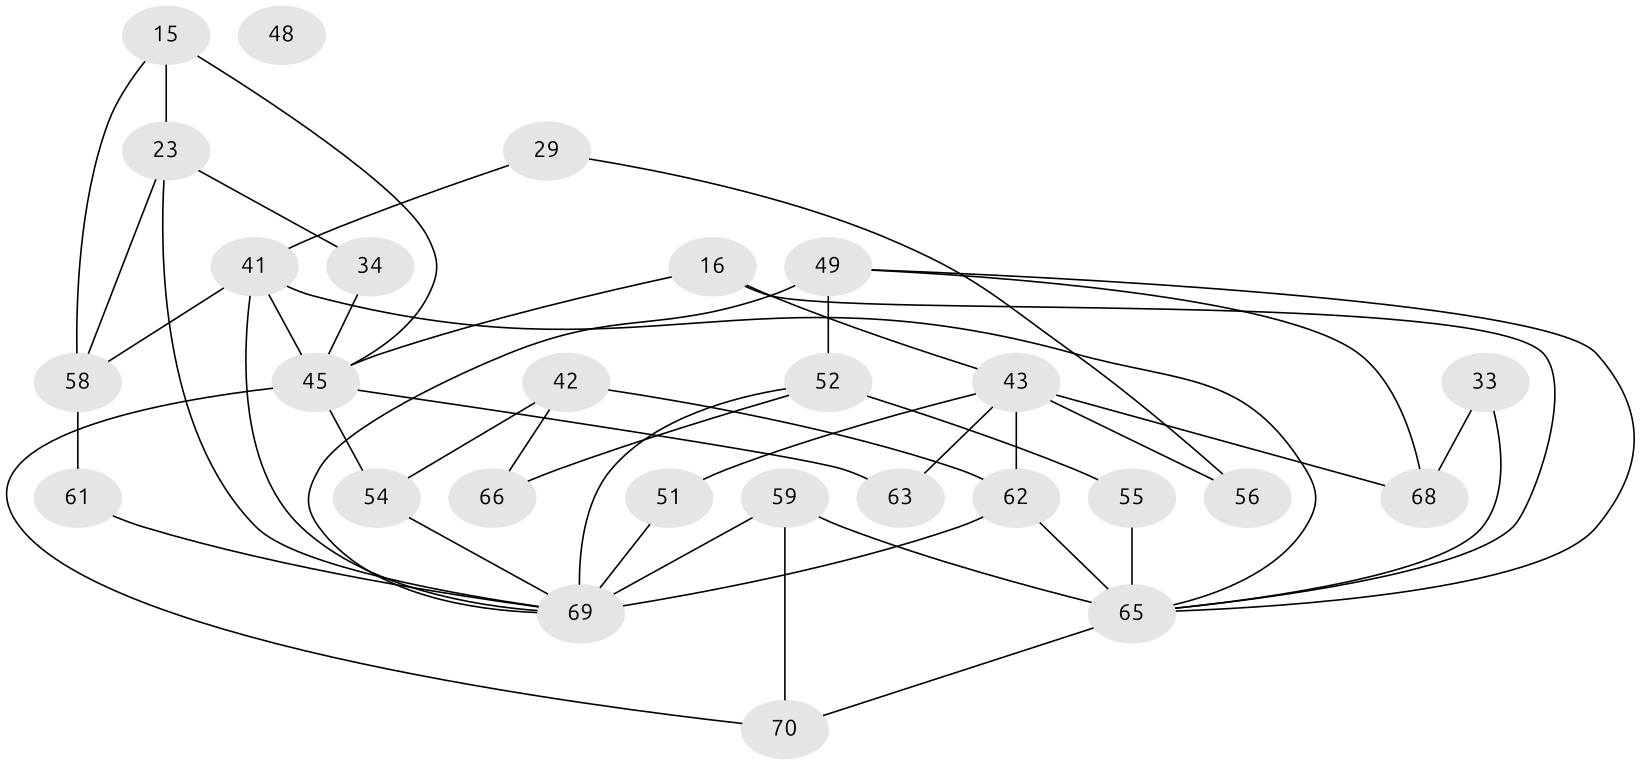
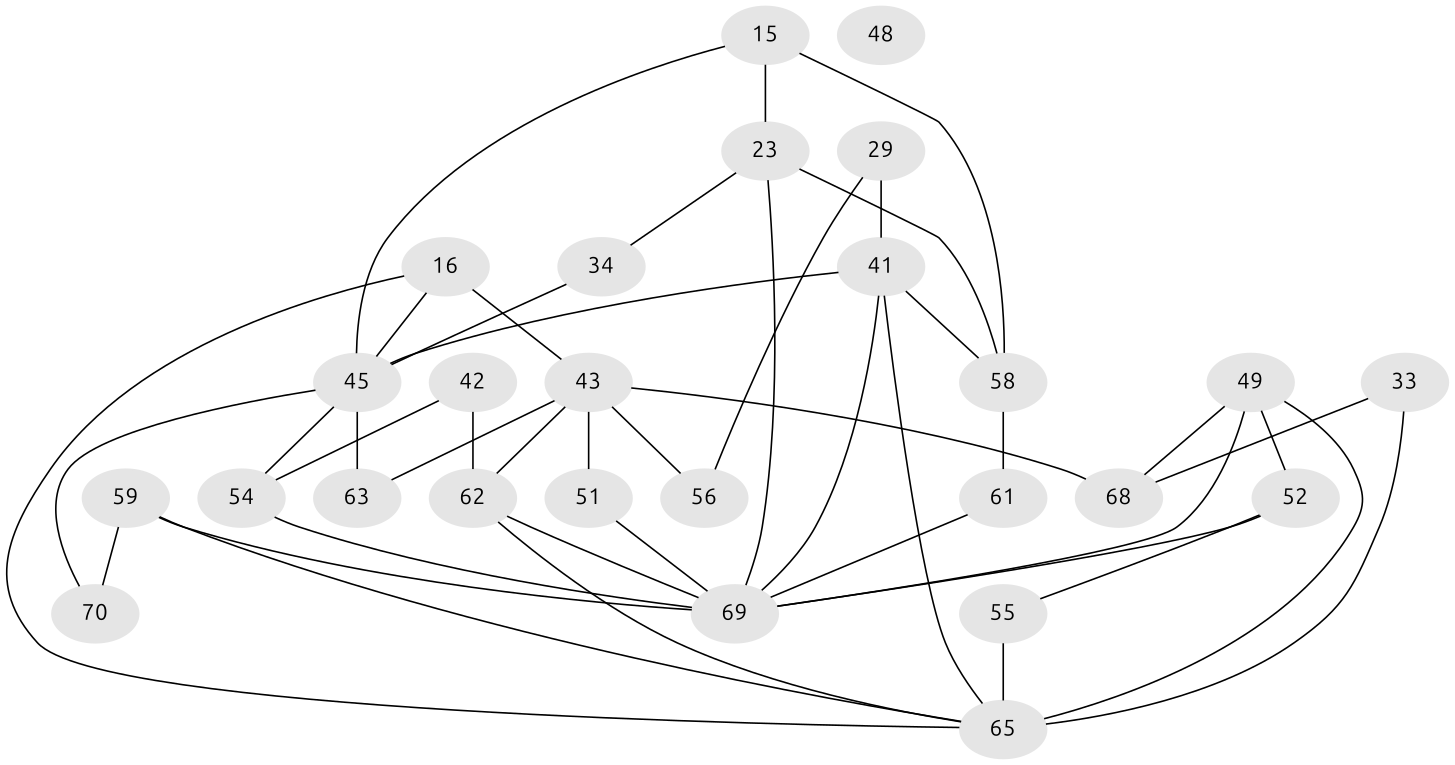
(492, 498) -> none
(958, 672) -> none
